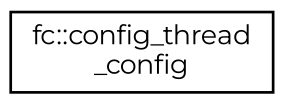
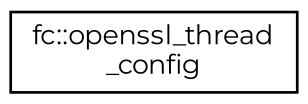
(142, 52) -> (154, 52)
